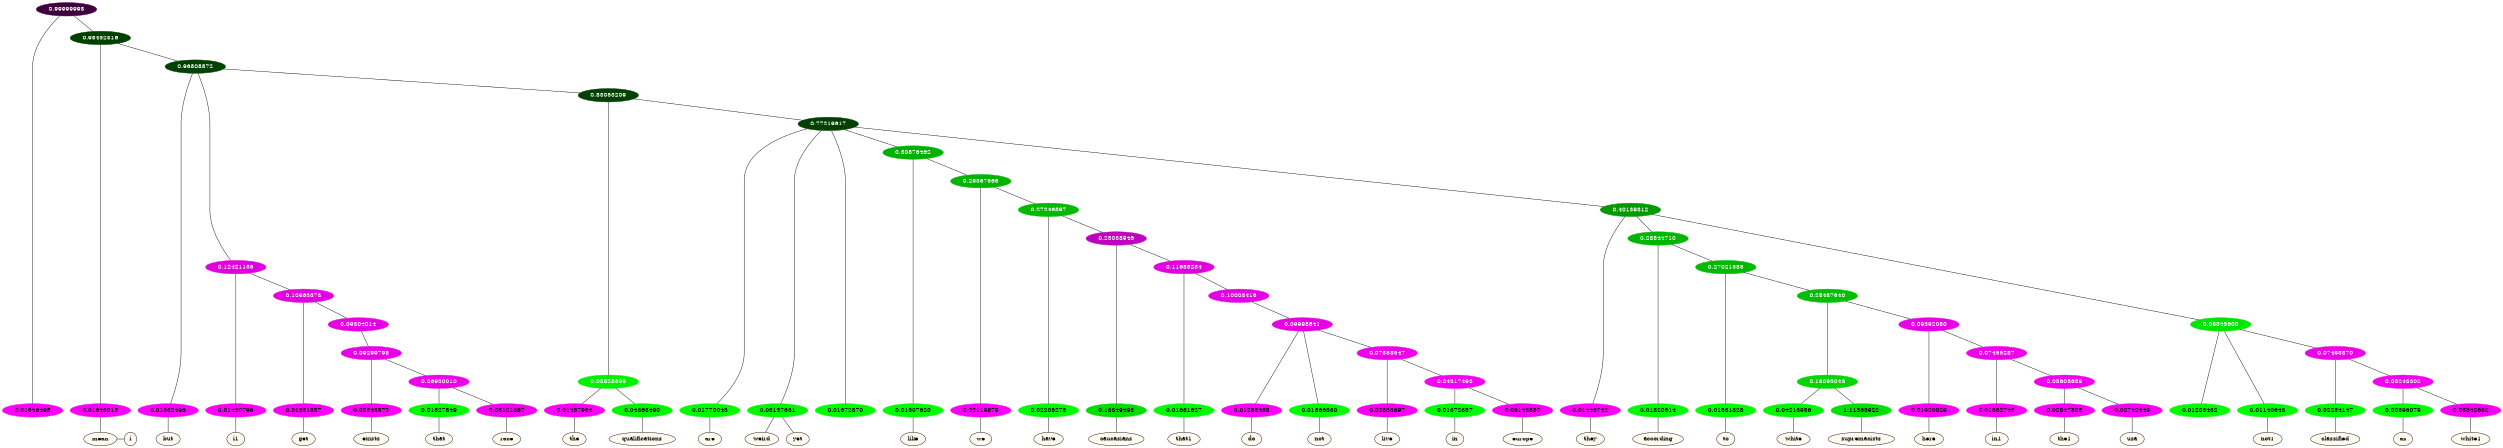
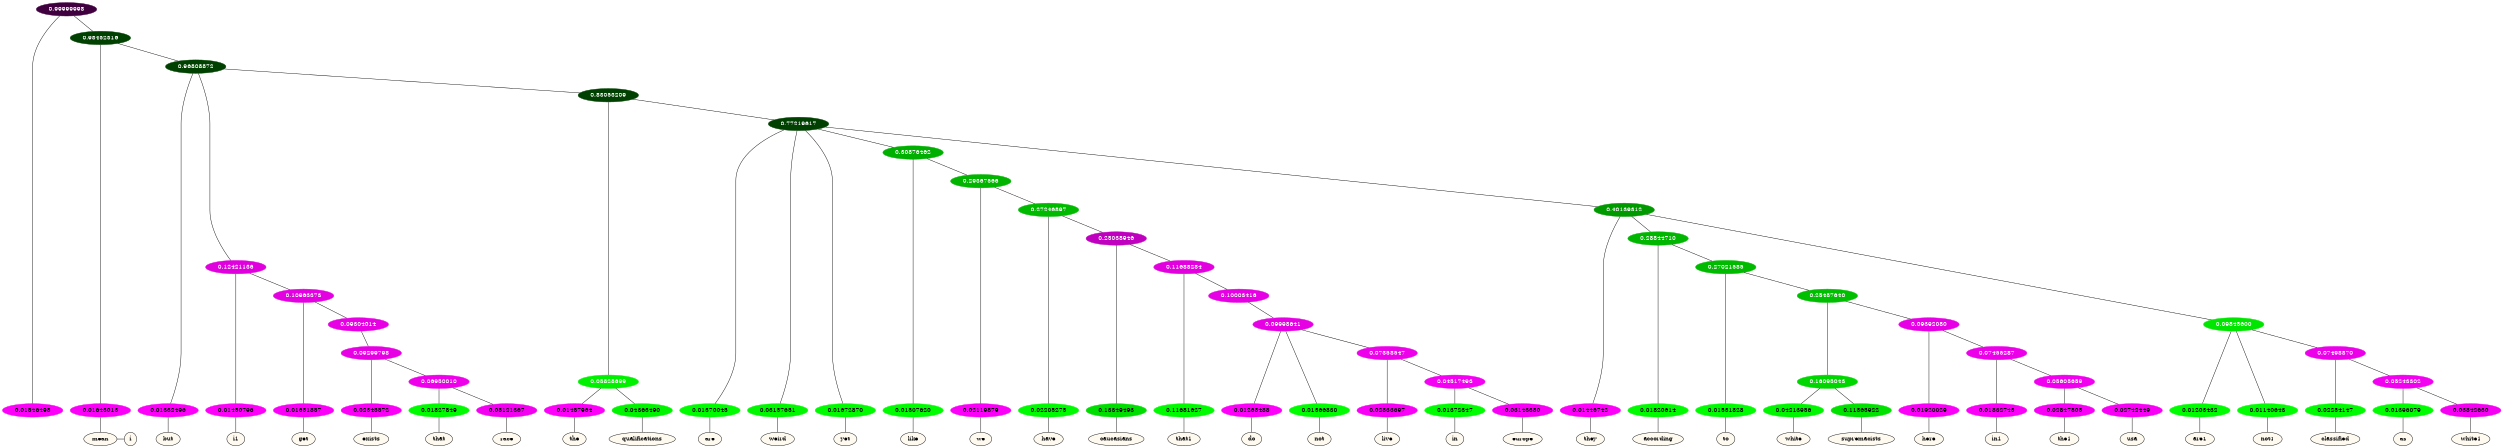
(710, 410) -> (710, 410)
(1184, 410) -> (1184, 410)
(1455, 410) -> (1455, 410)
(1861, 410) -> (1861, 410)
(2403, 410) -> (2403, 410)
(788, 425) -> (845, 425)
none -> (2200, 439)
